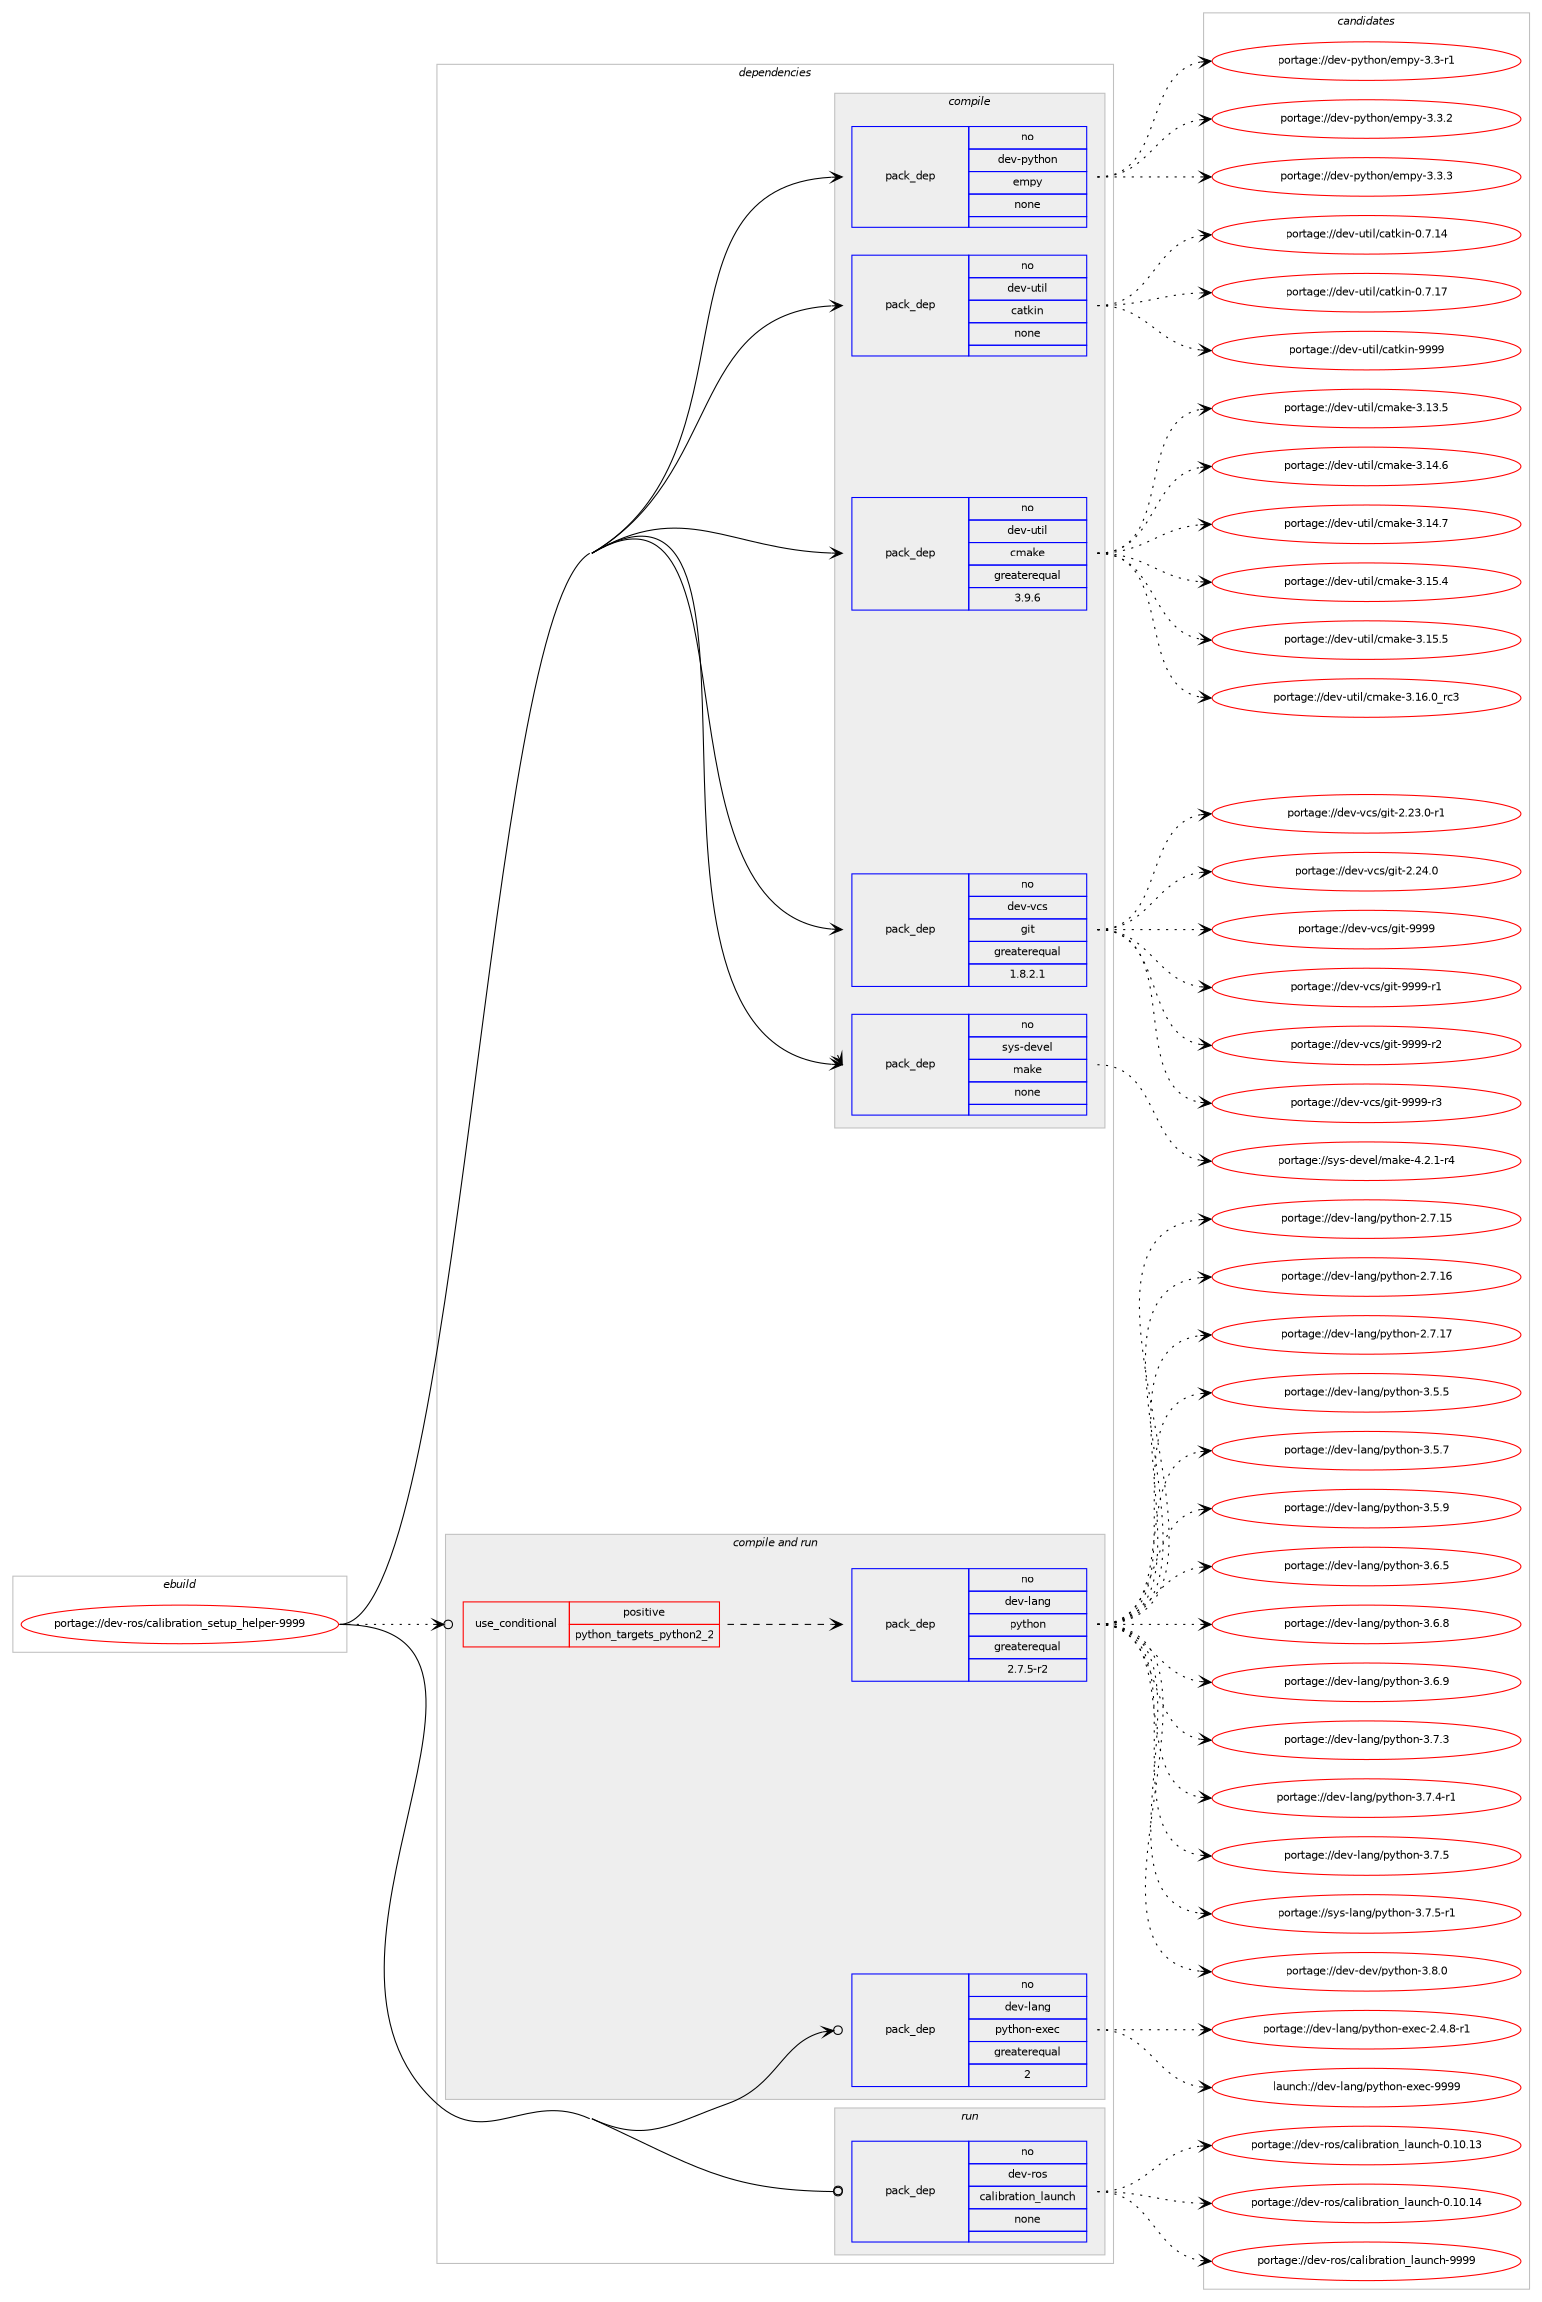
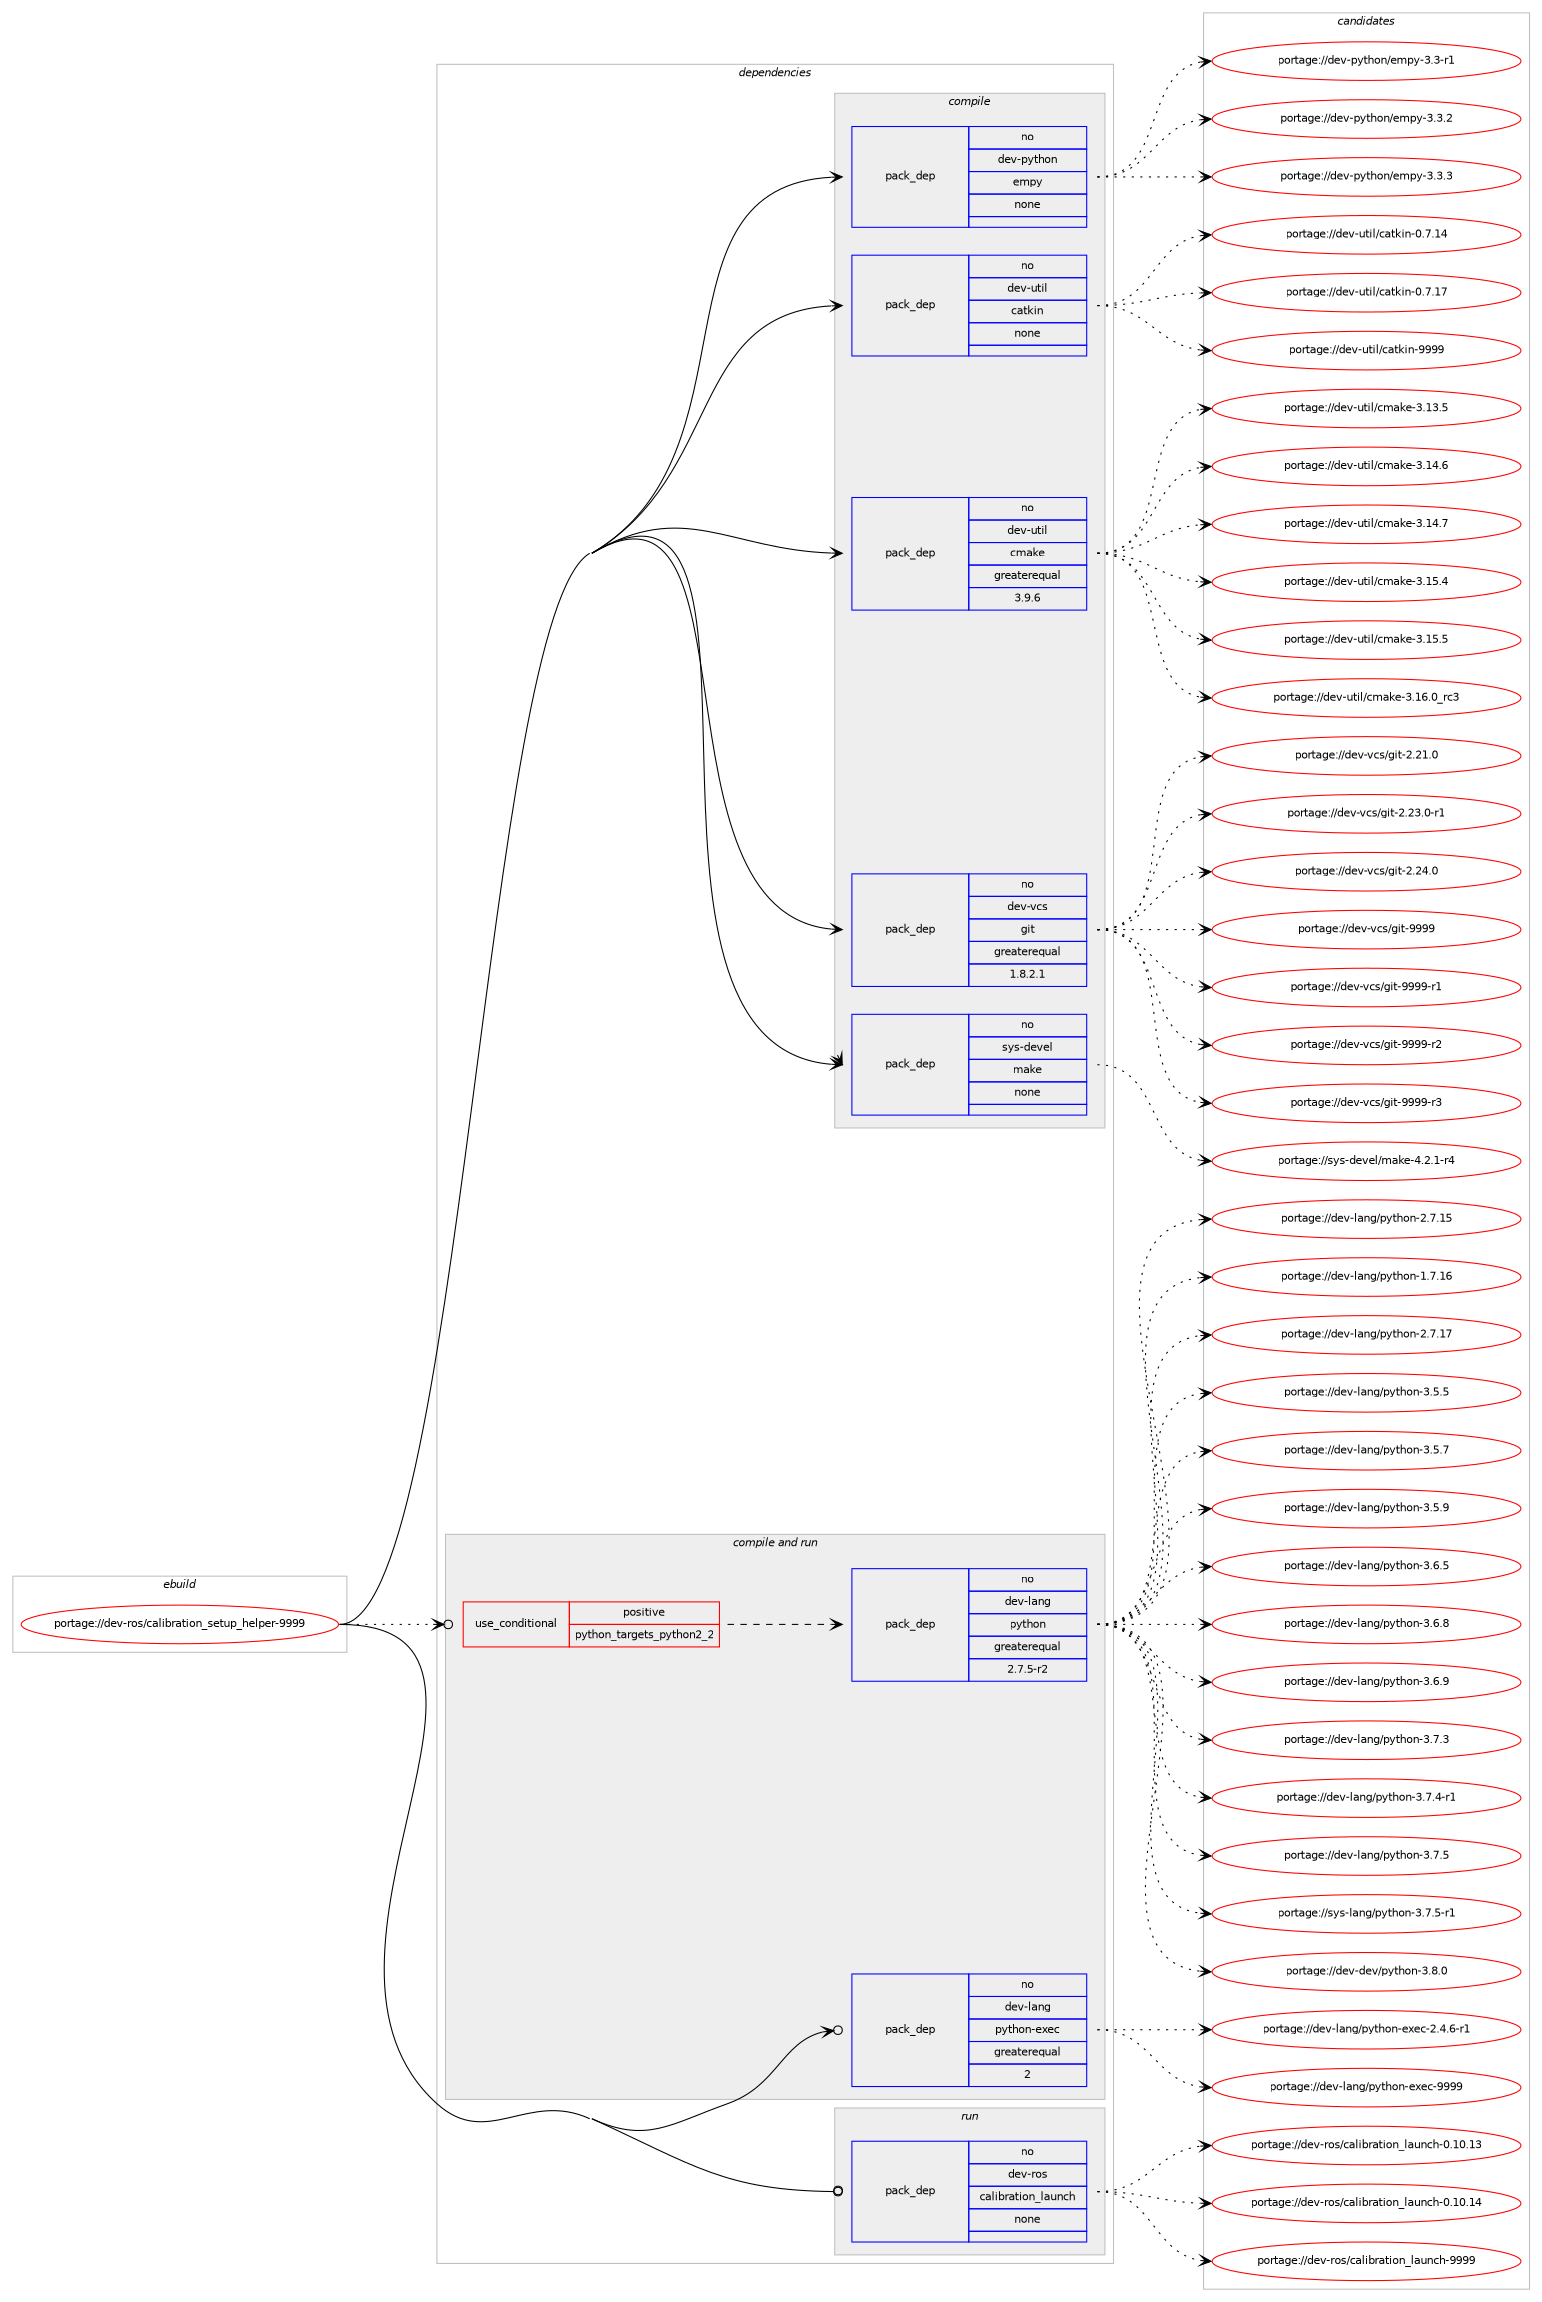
none -> (1367, 756)
(1367, 1277) -> (1367, 1277)
(1367, 2030) -> (1367, 2030)
(1367, 2088) -> (1367, 2088)
